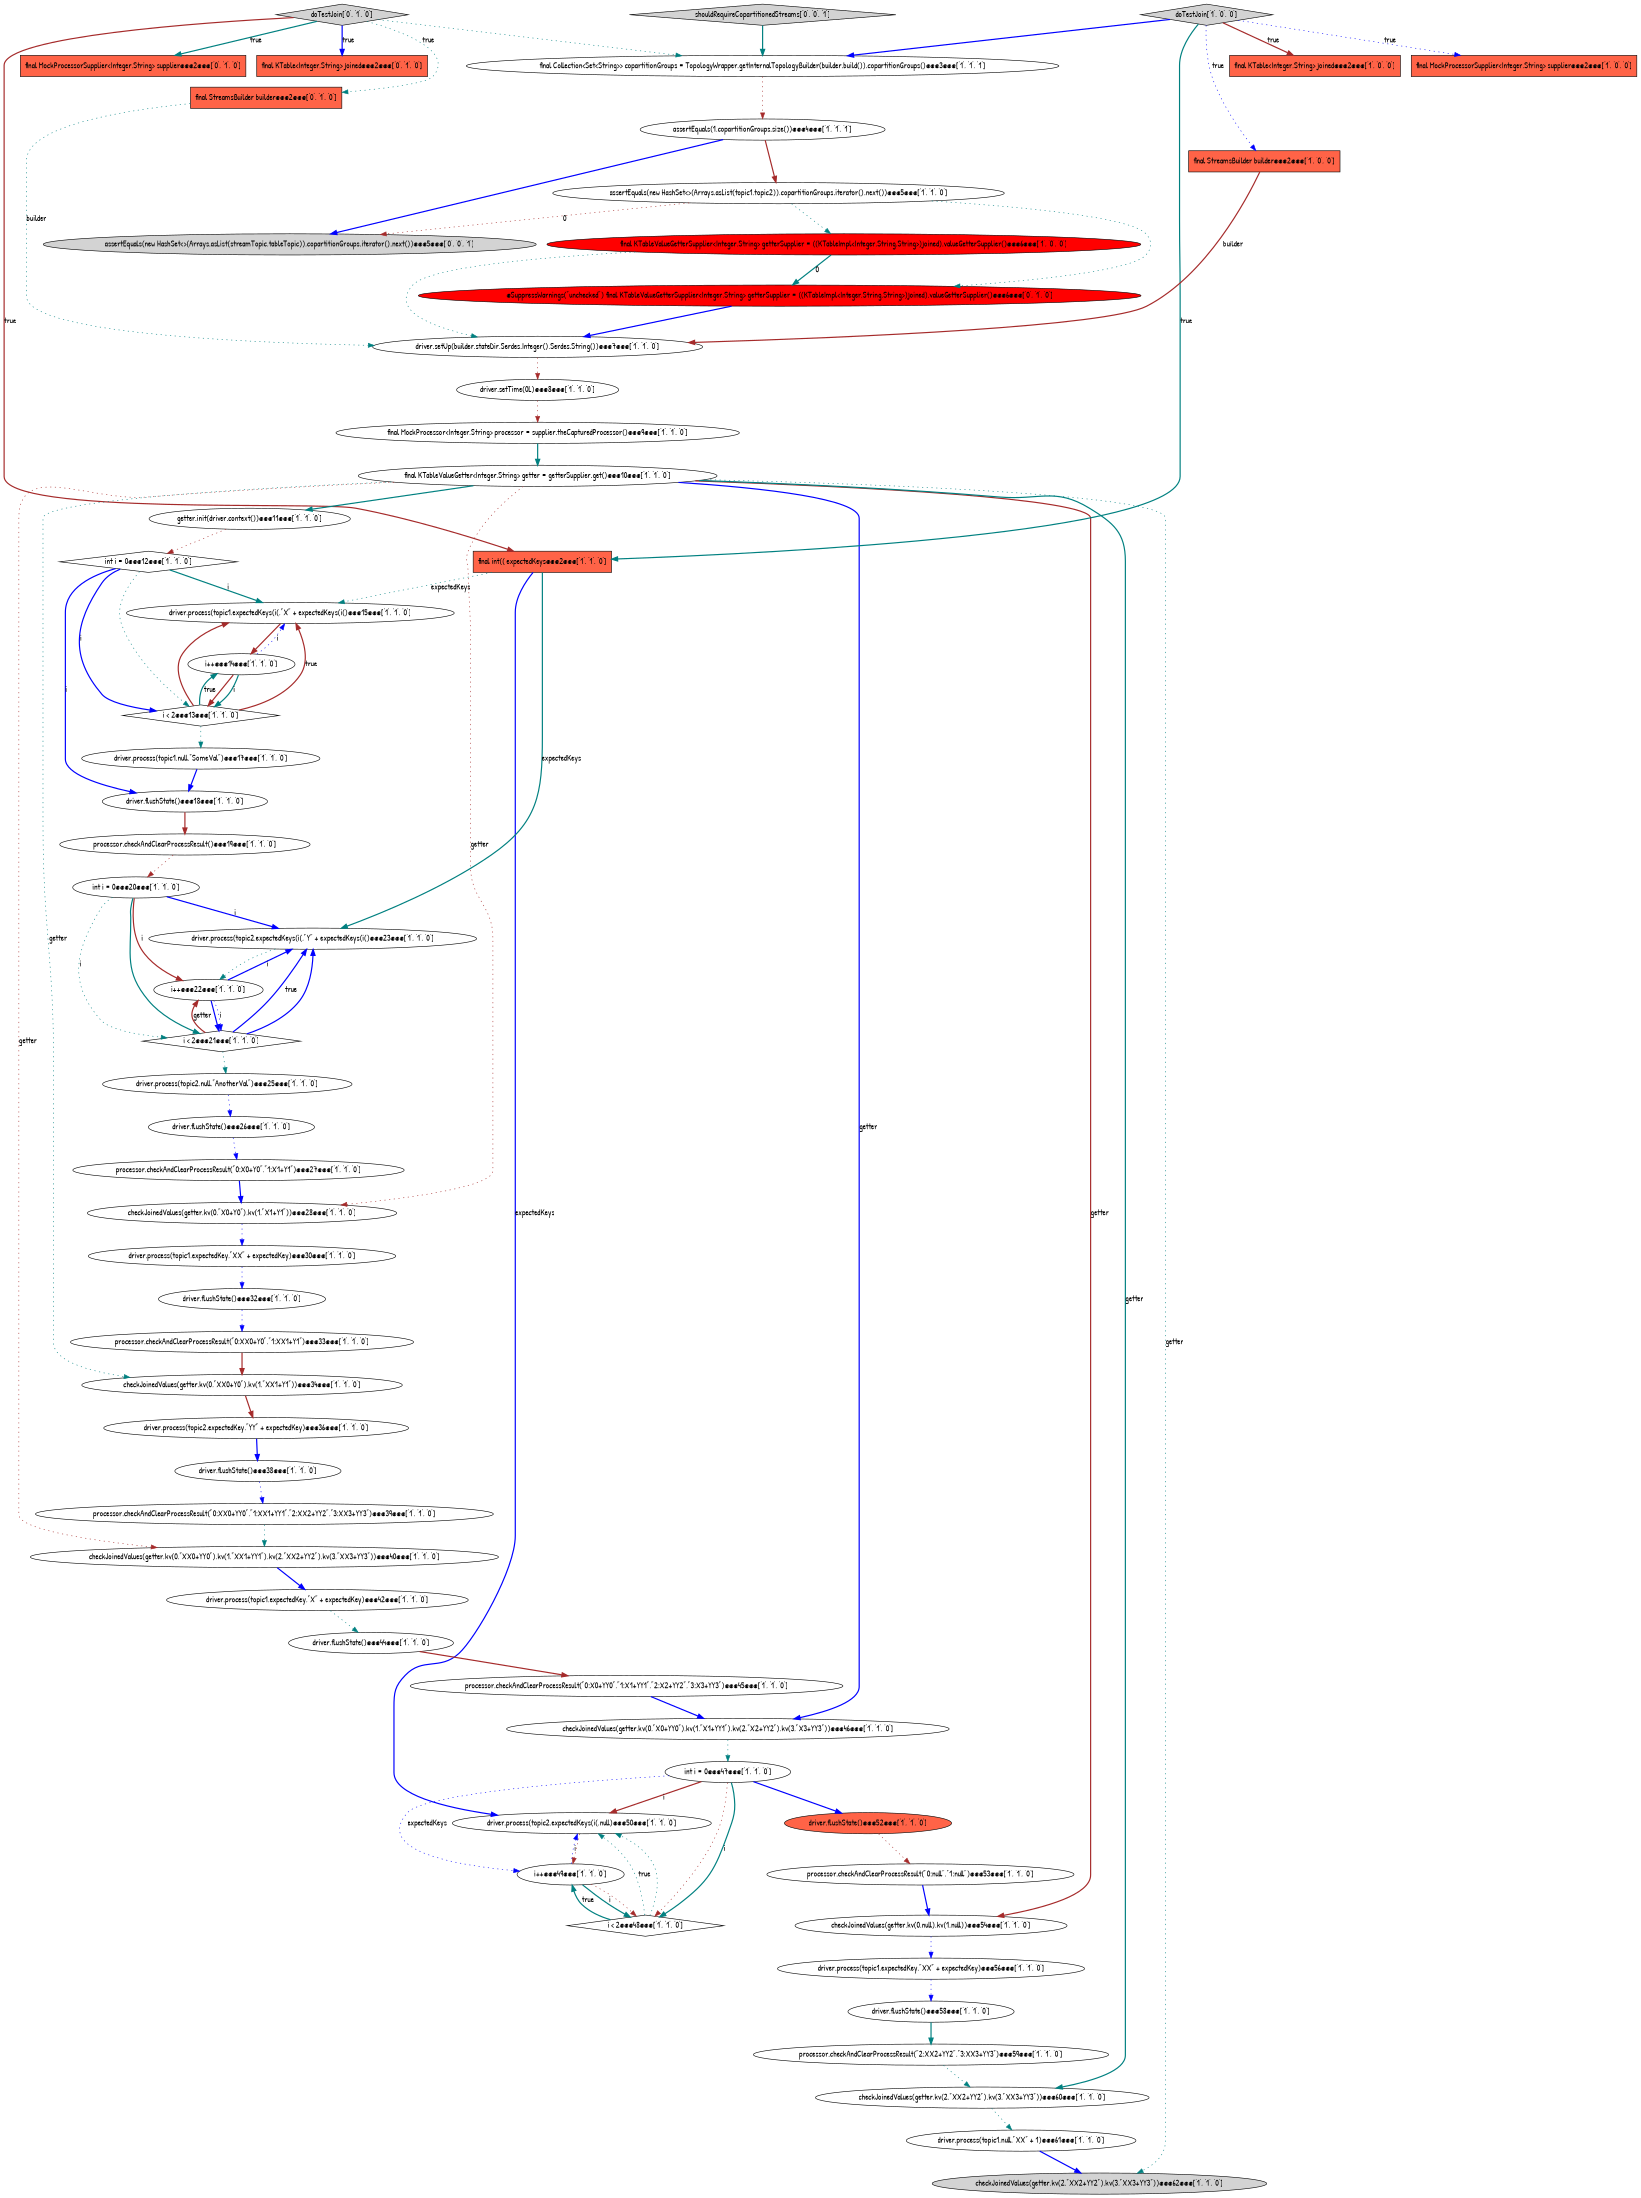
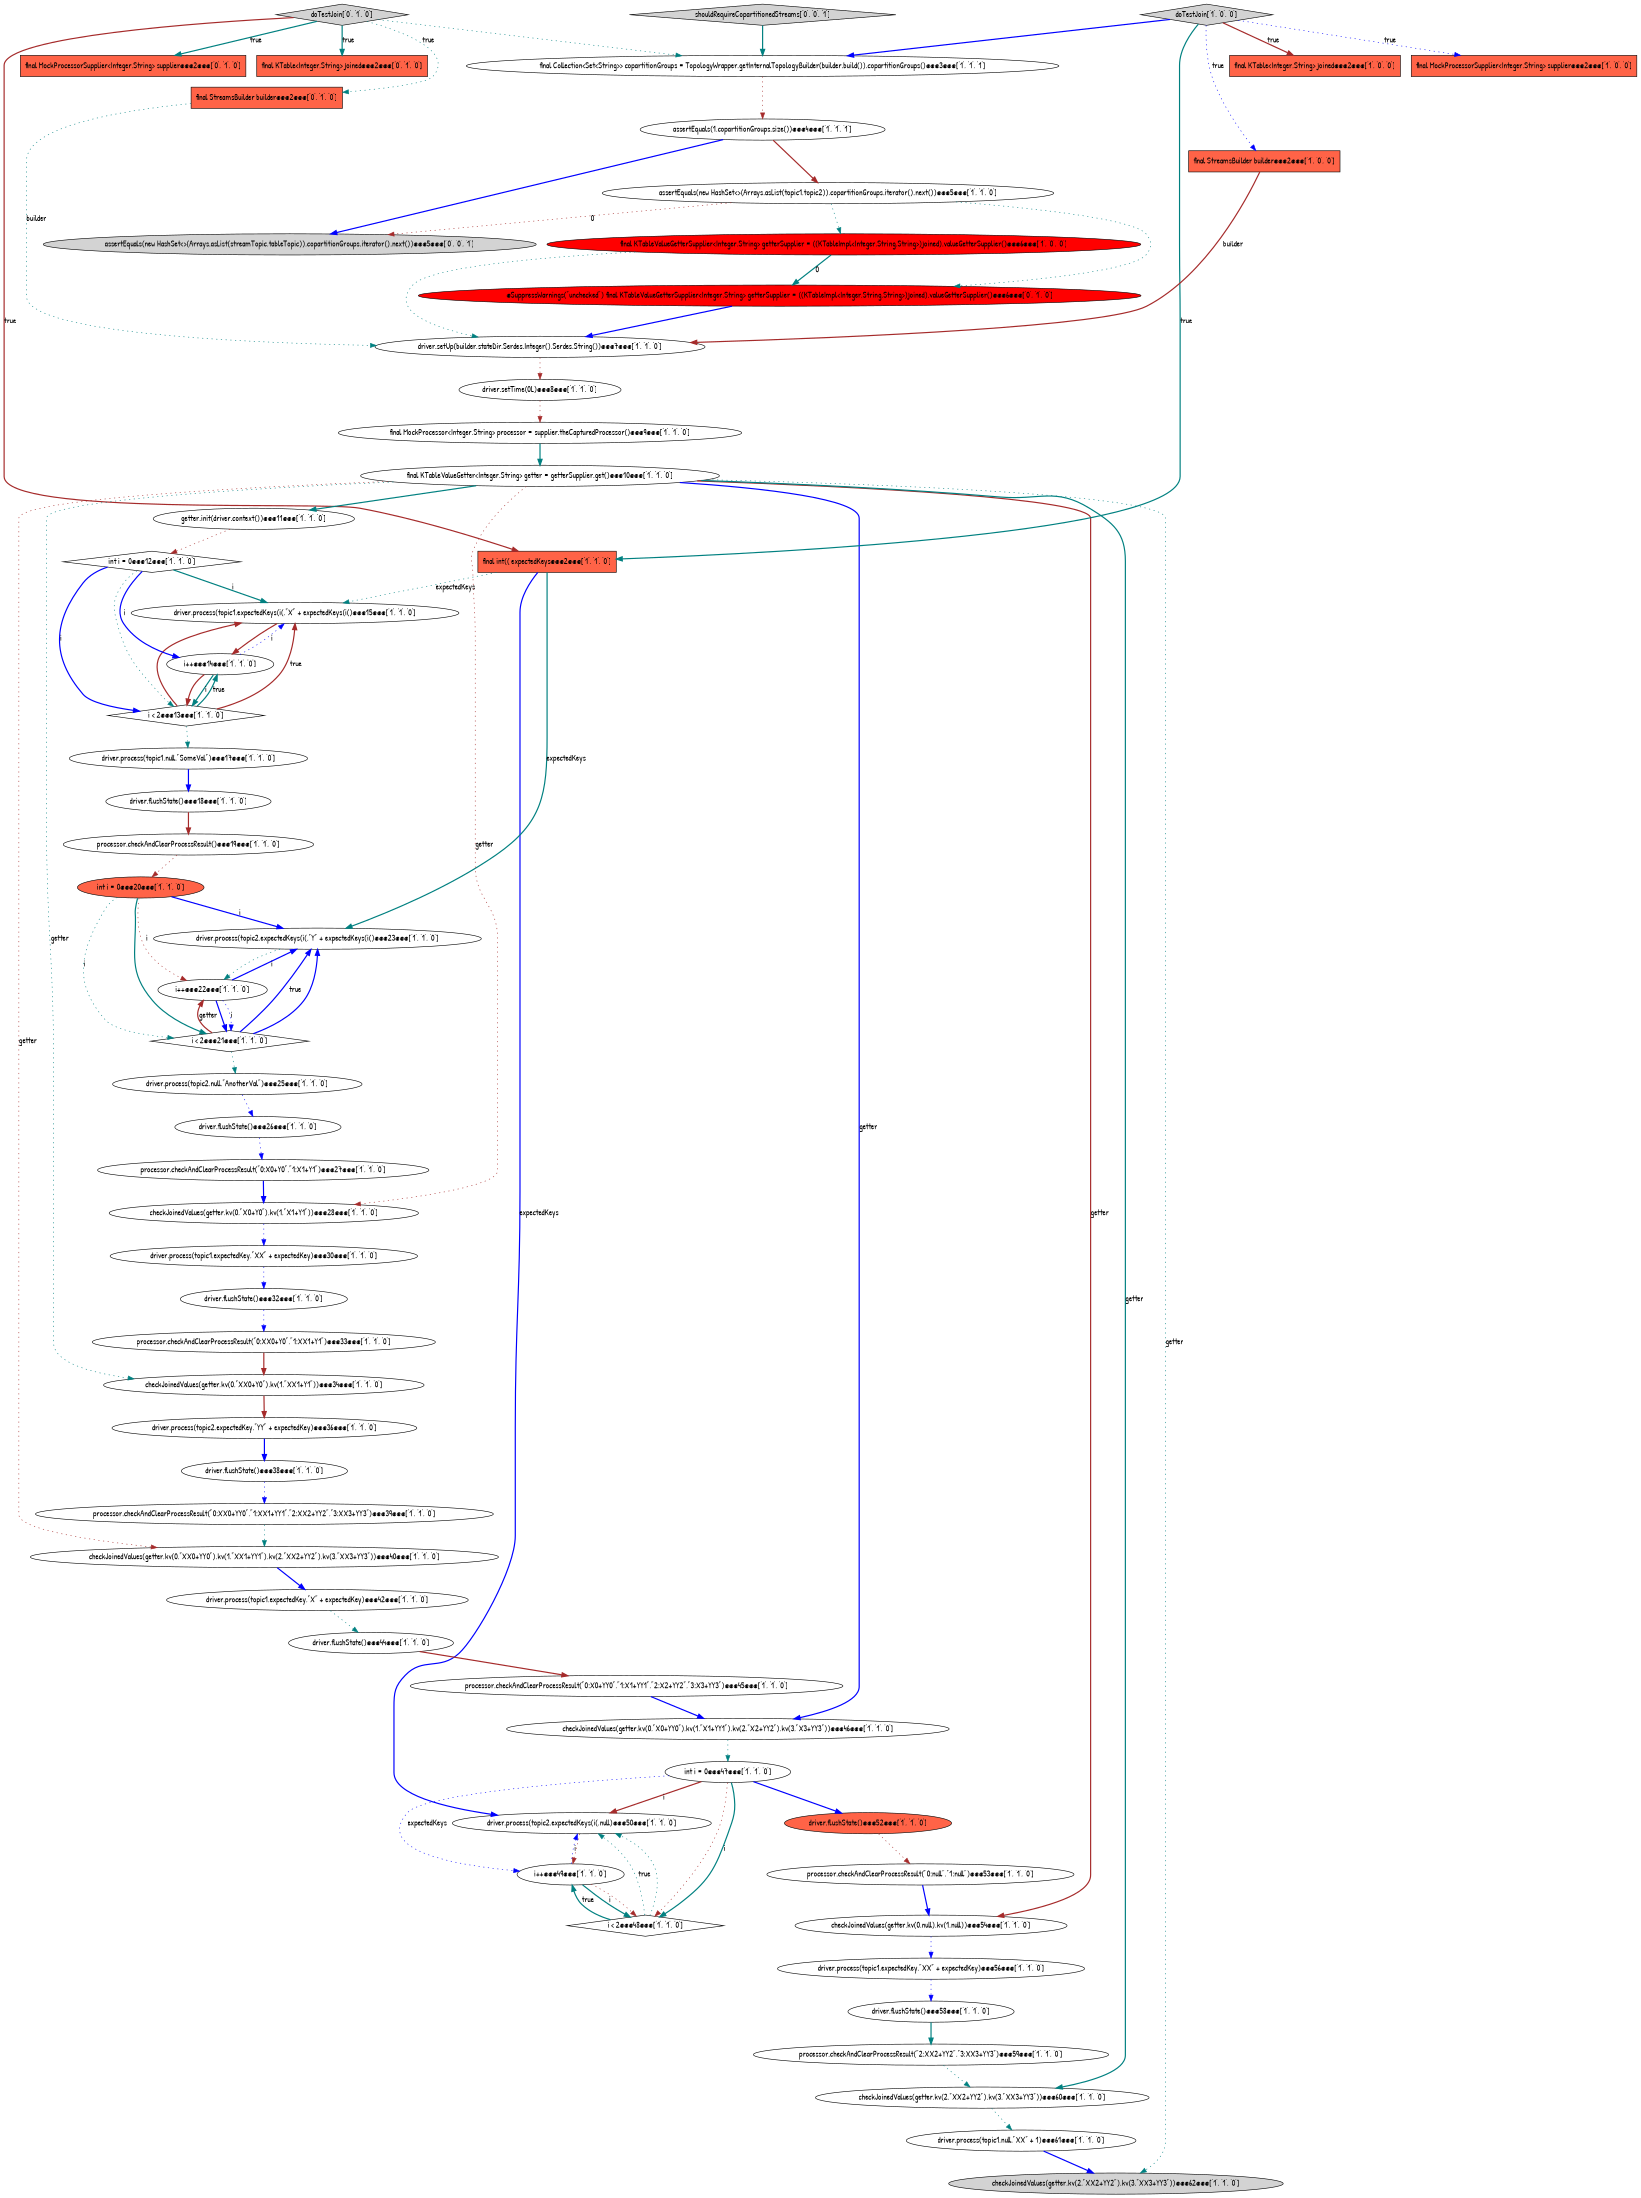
(342, 37) -> (342, 37)
(65, 688) -> (124, 624)
(136, 887) -> (141, 887)
(140, 947) -> (145, 946)
